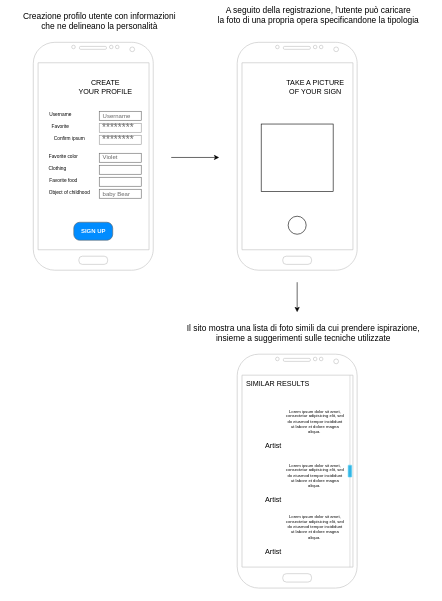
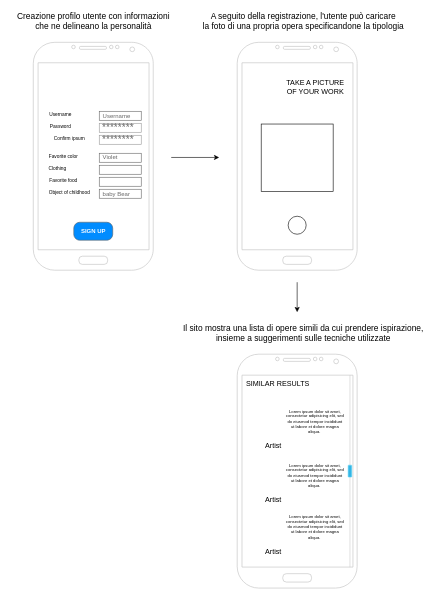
(318, 15) -> (303, 21)
(99, 21) -> (93, 21)
(105, 87) -> none
(316, 87) -> (316, 87)
(61, 126) -> (61, 126)
(304, 333) -> (304, 333)
